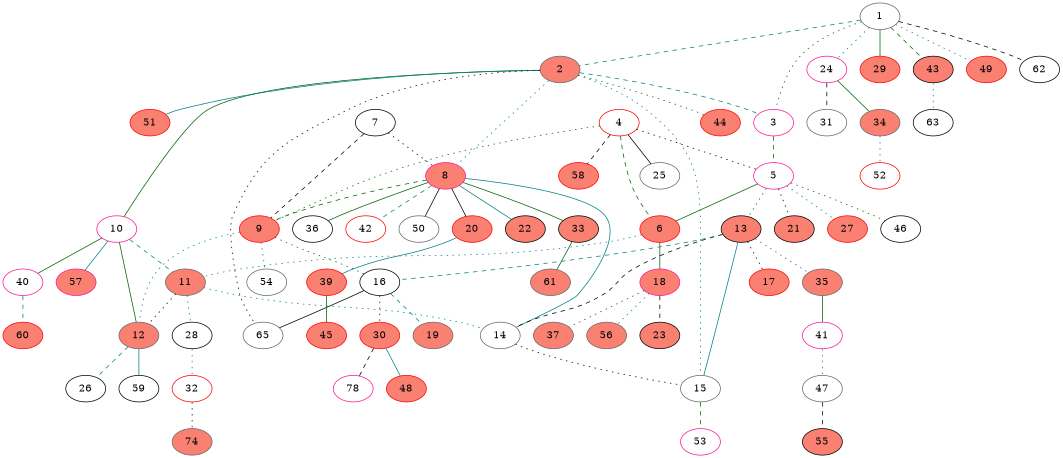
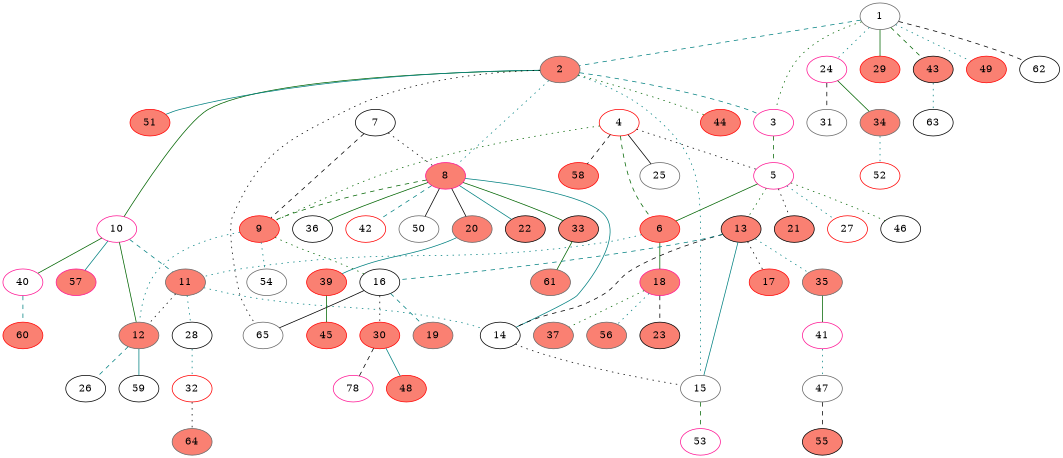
(472, 229) -> (472, 229)
(848, 229) -> (848, 229)
(500, 335) -> (500, 335)
(192, 442) -> (192, 442)
